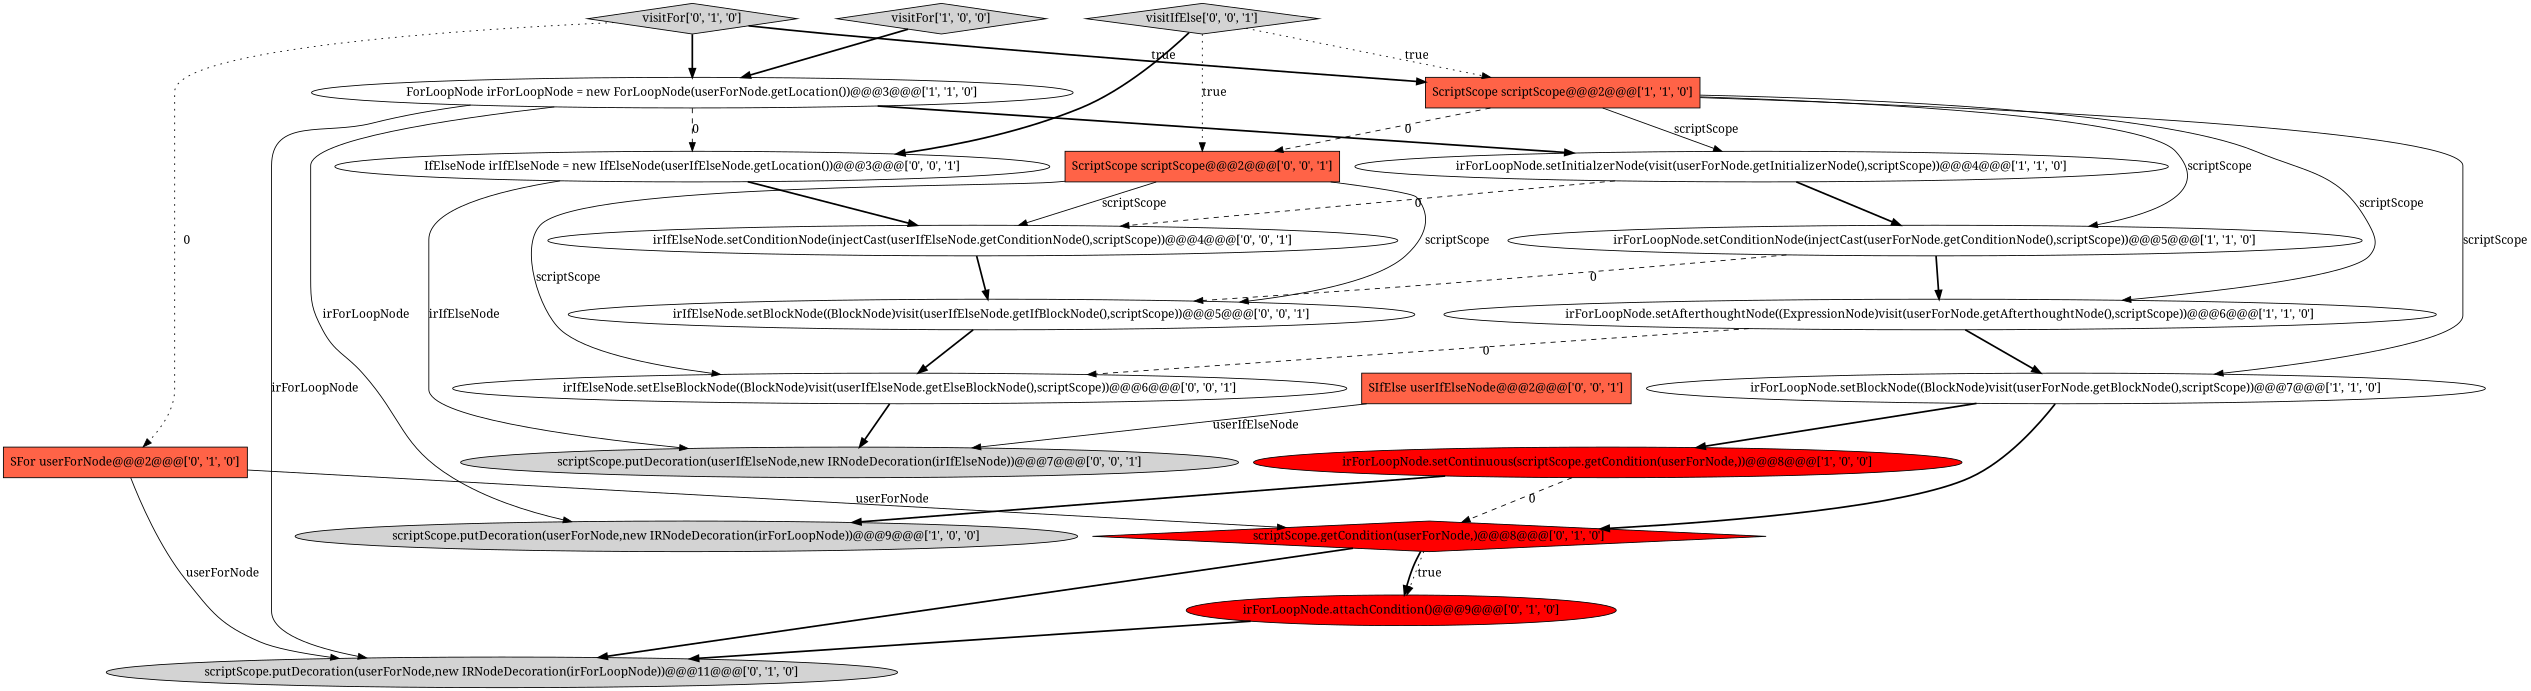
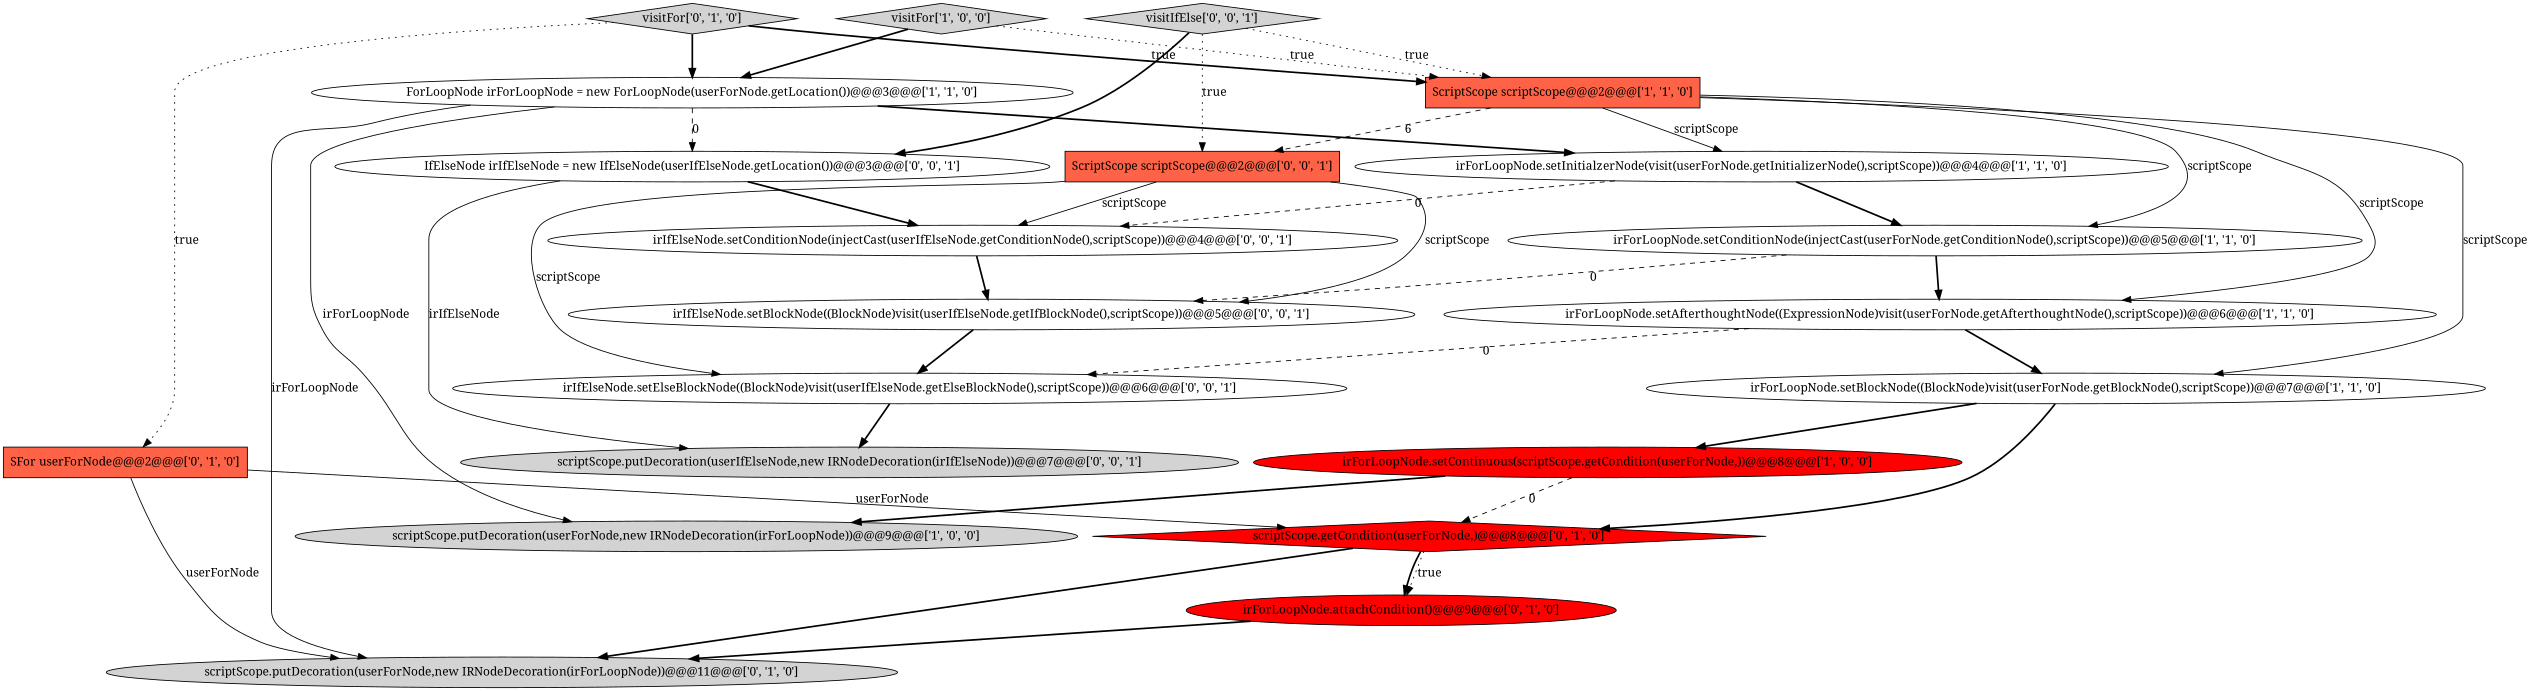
none -> (1213, 51)
(1408, 130) -> (1408, 130)
(187, 241) -> (187, 241)
(1496, 388) -> none
